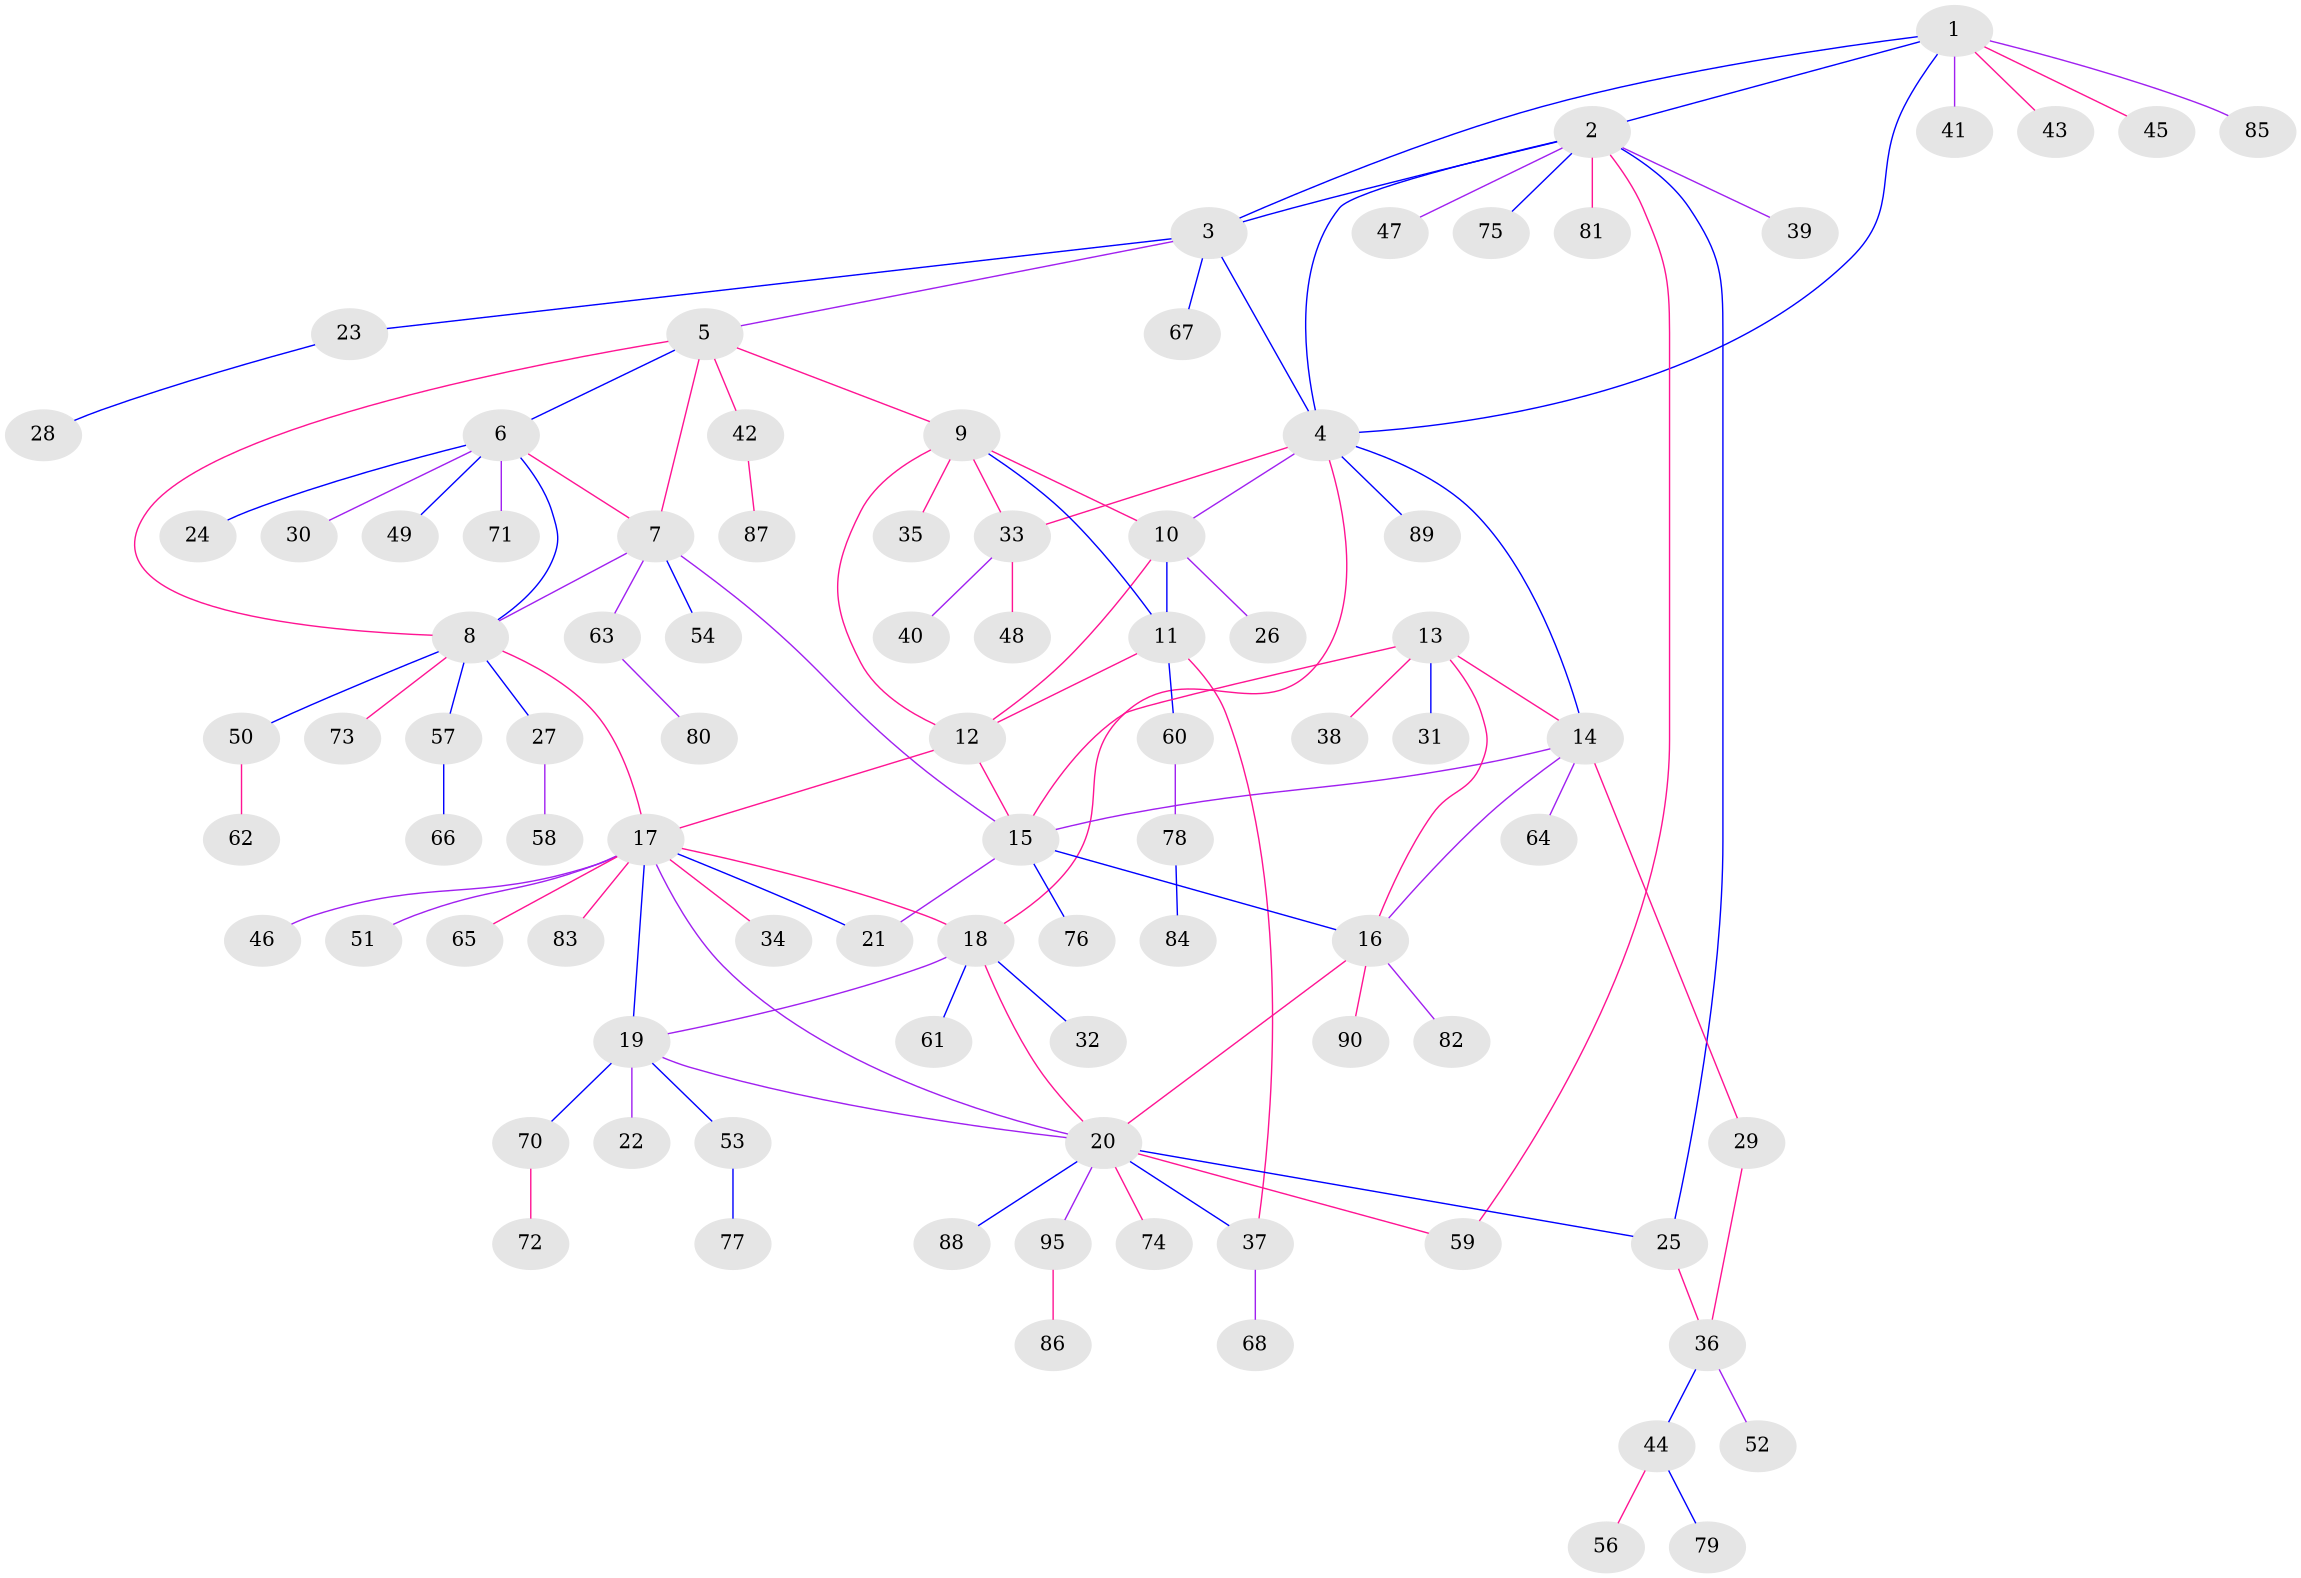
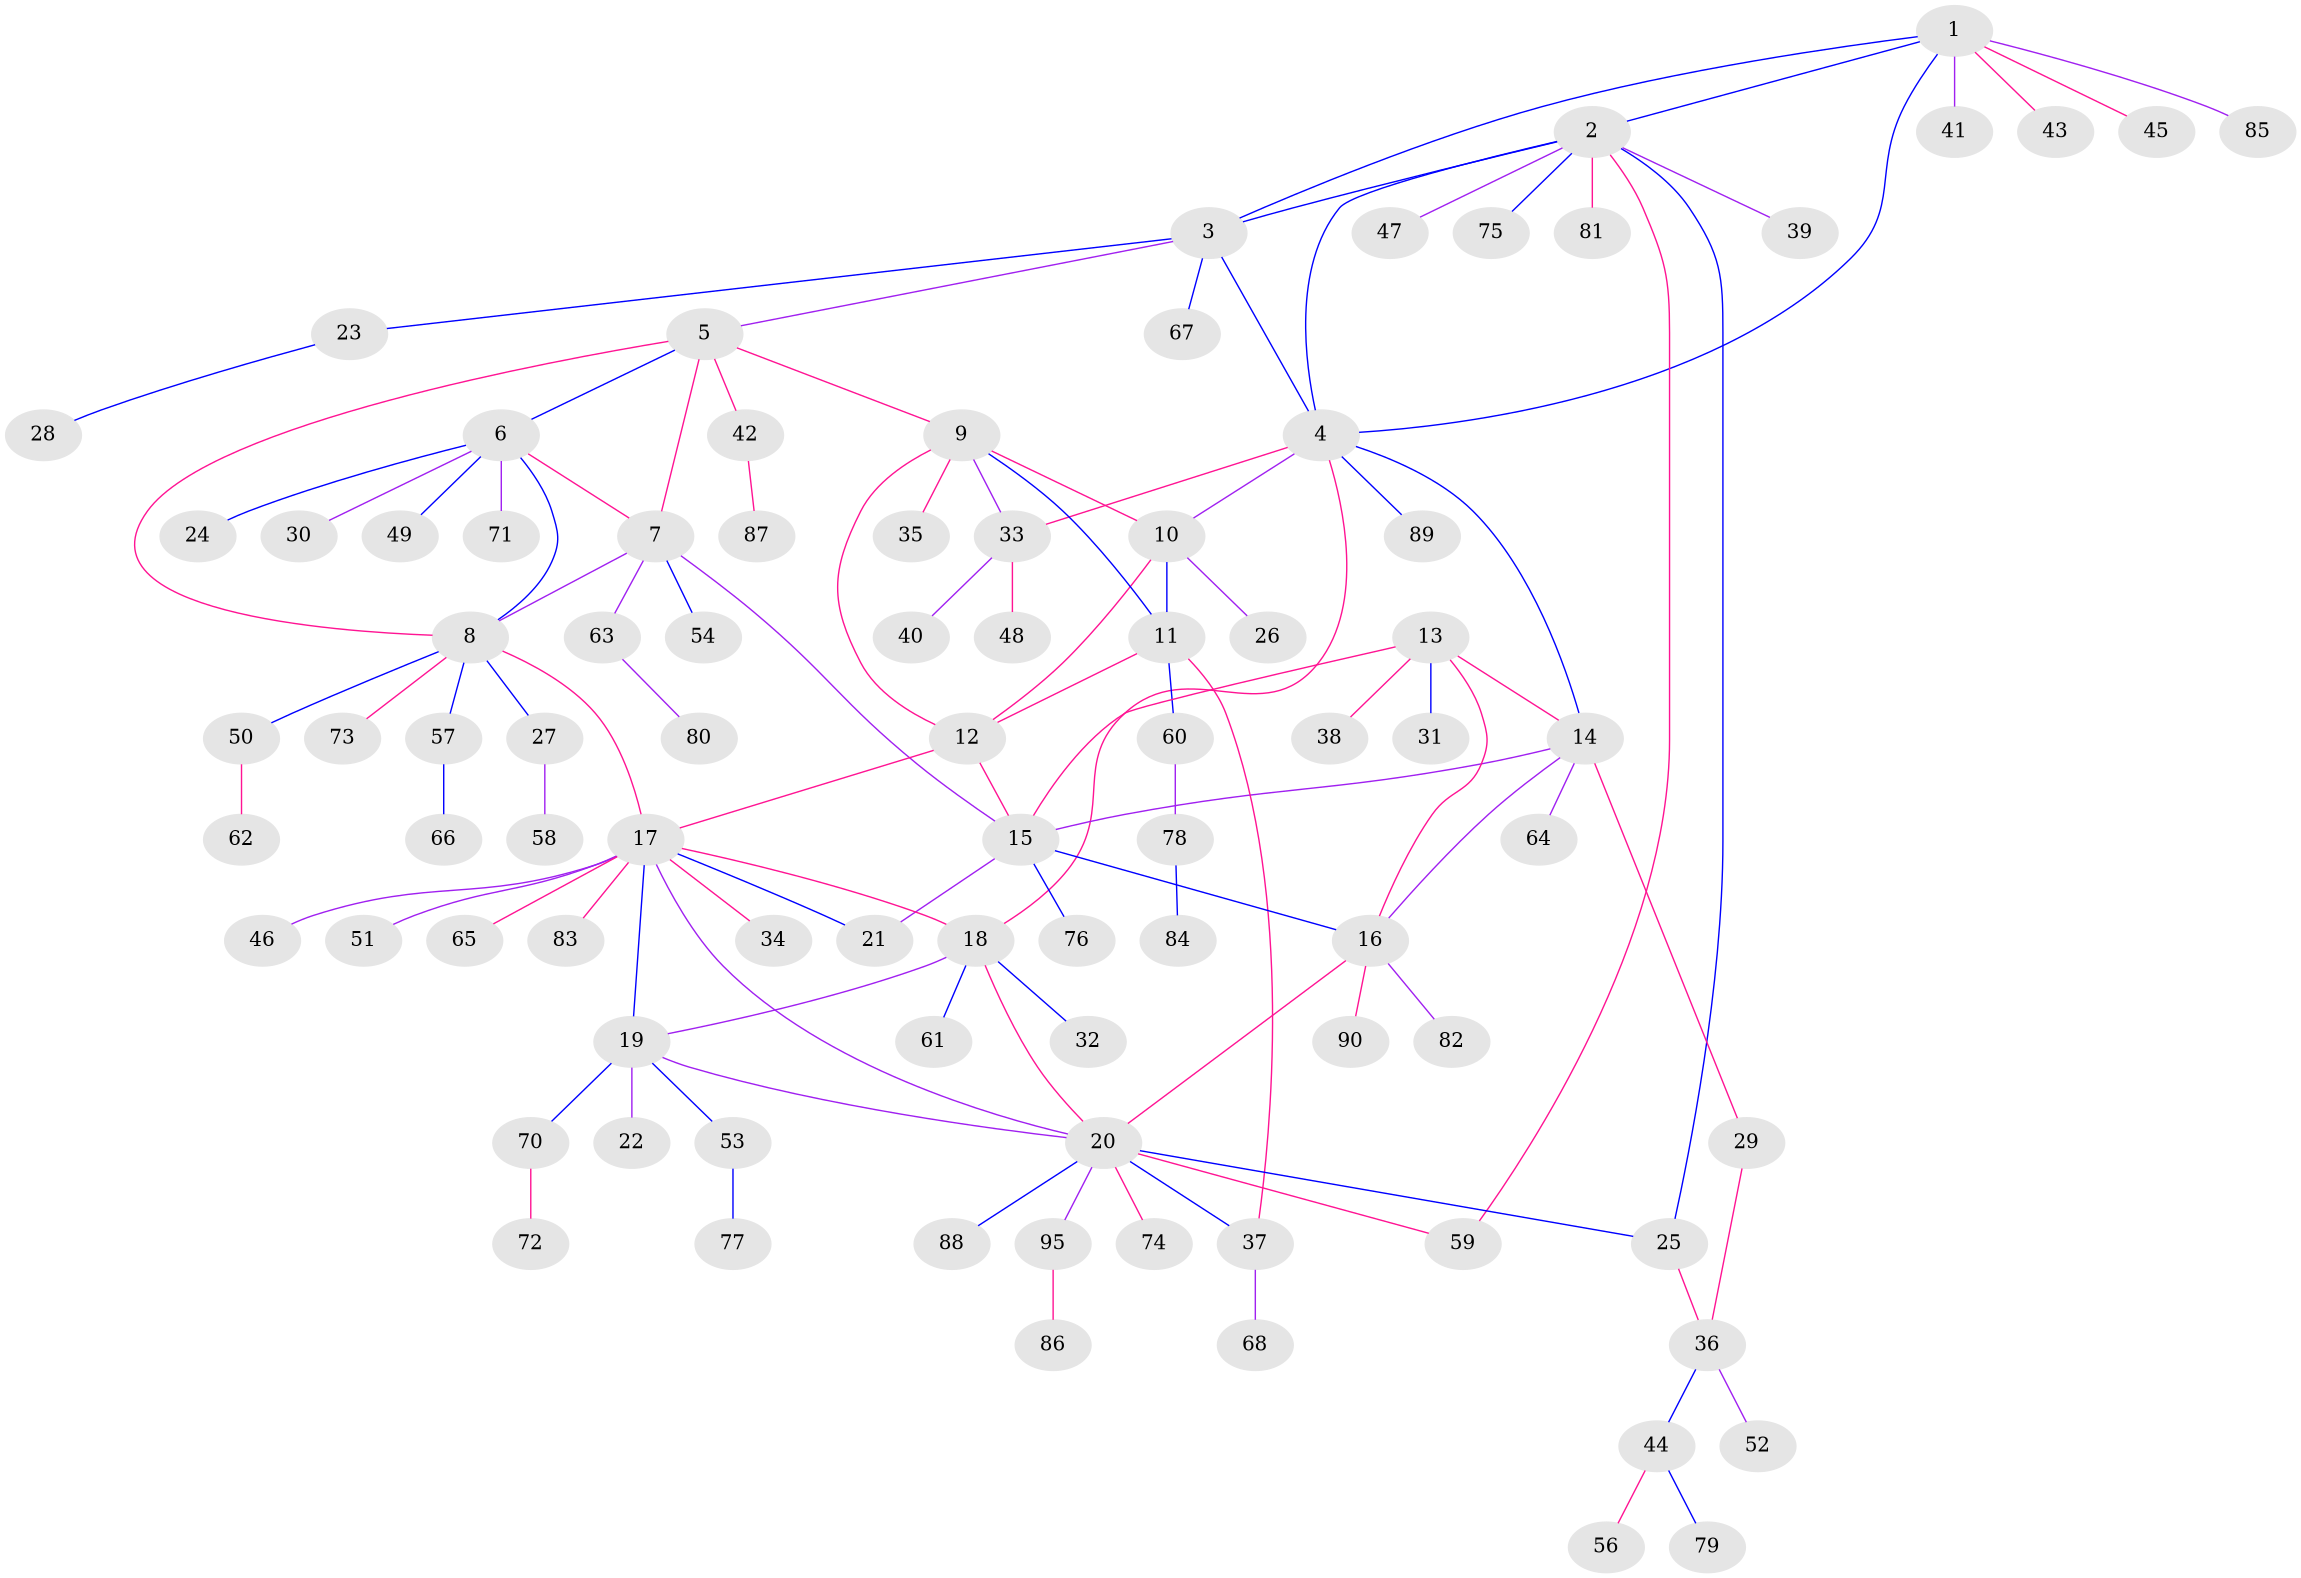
(987, 486) -> (987, 486)
